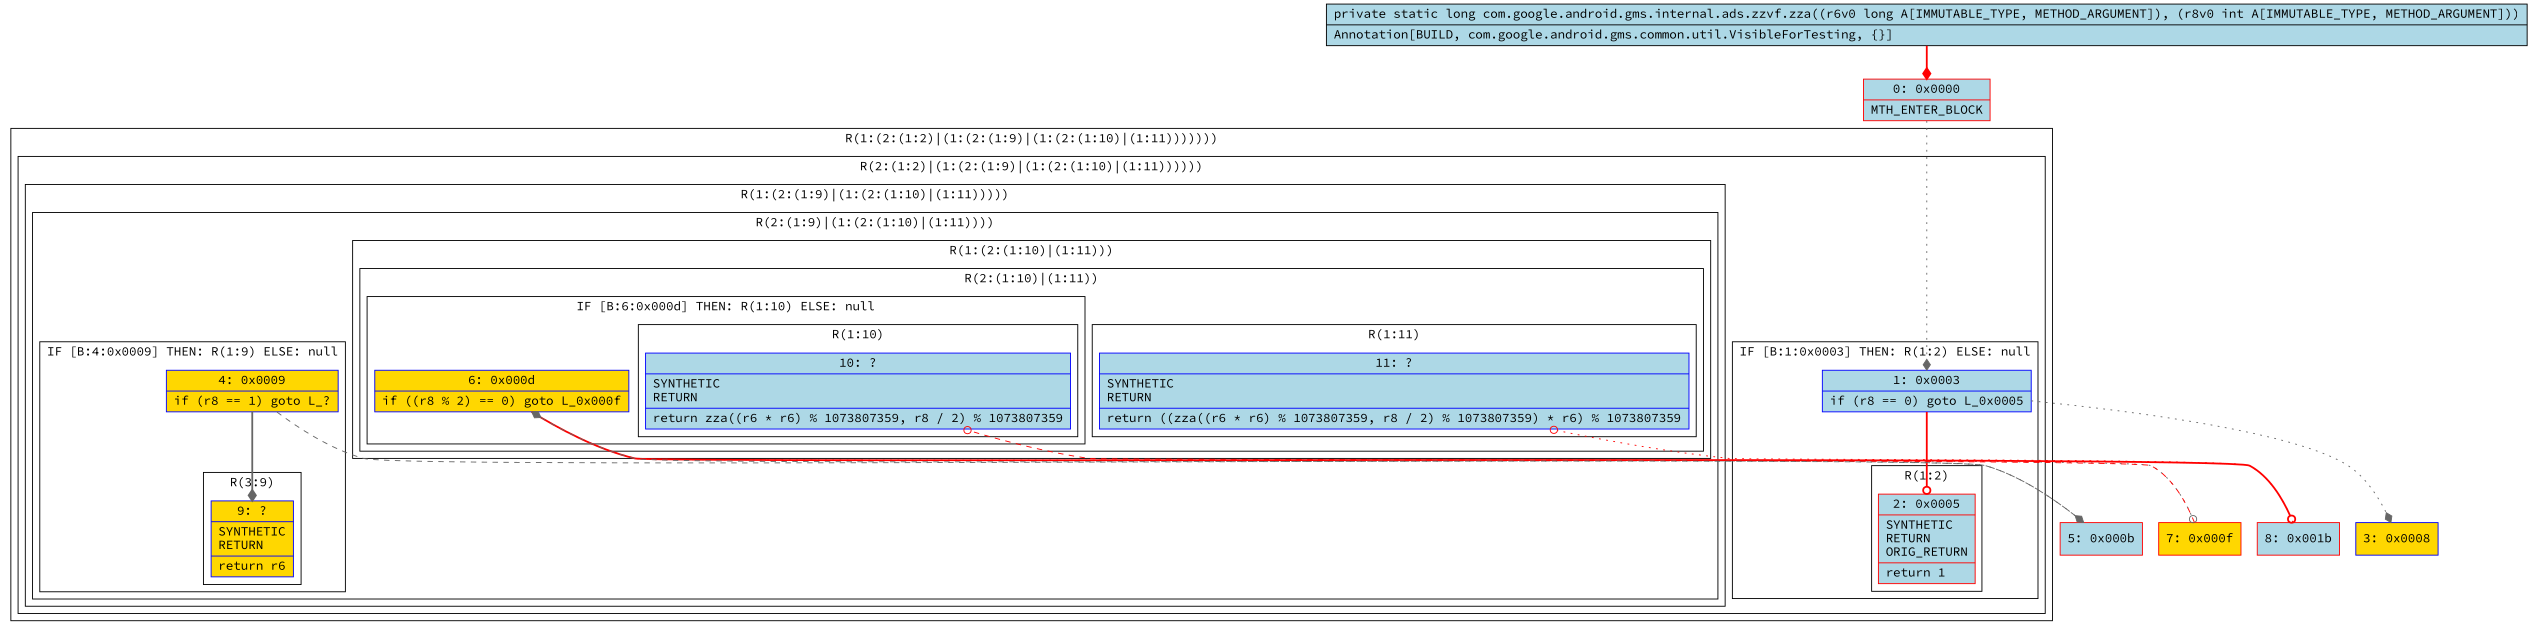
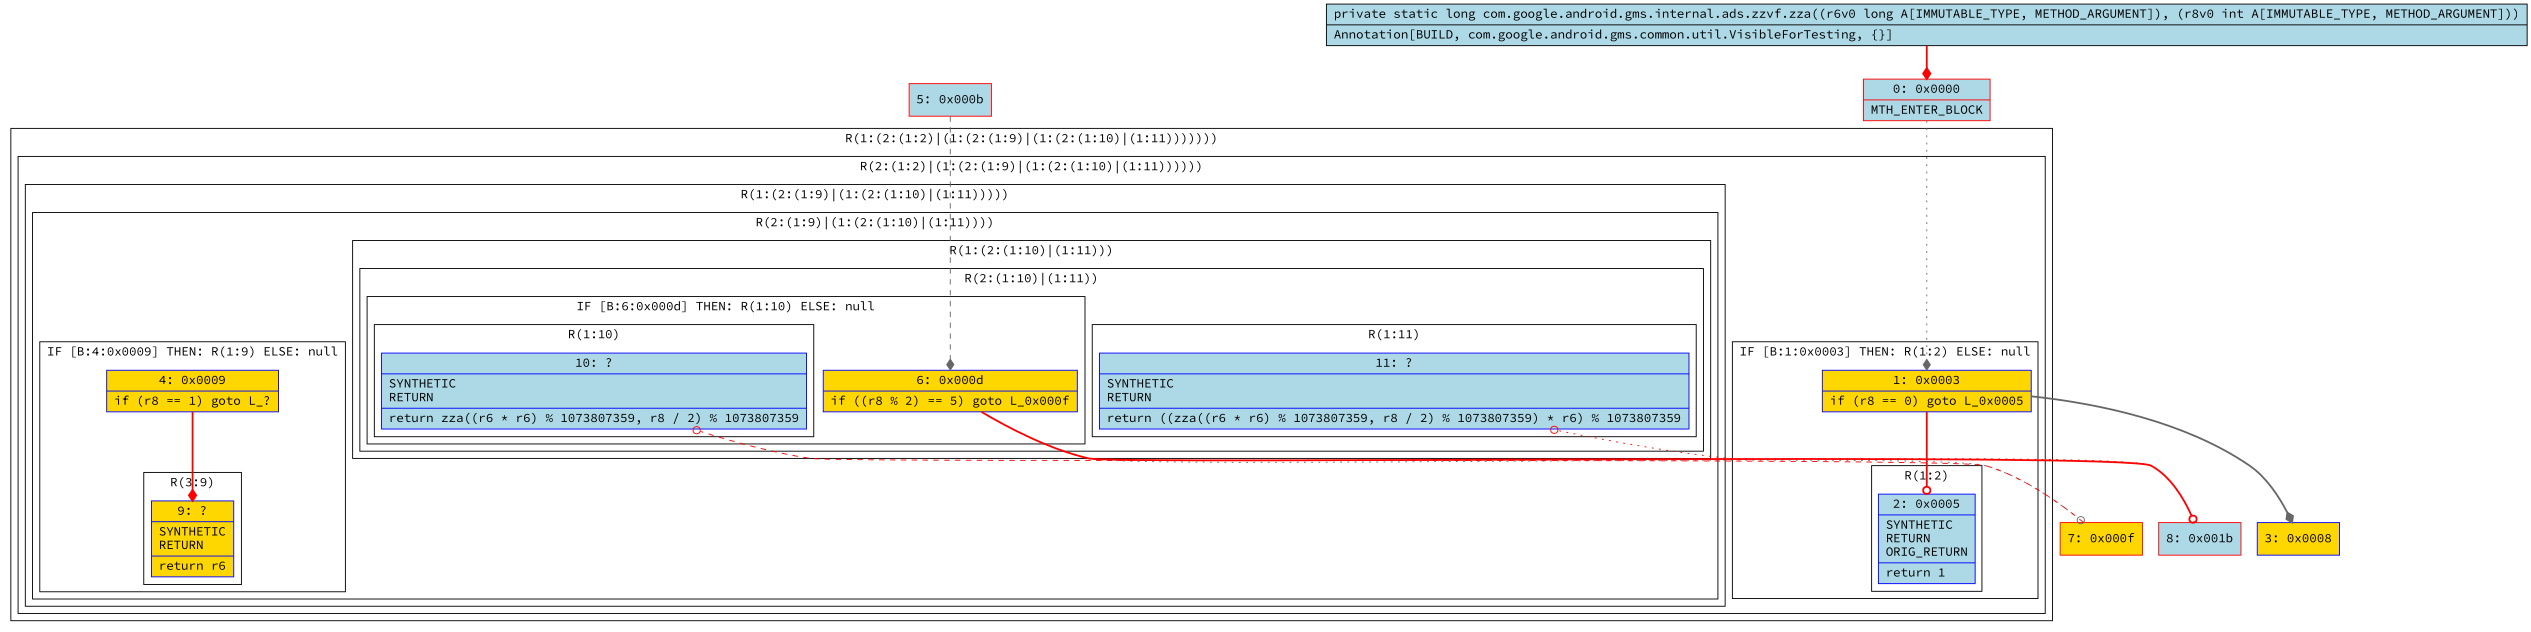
(1927, 391) -> (1927, 391)
(502, 401) -> (950, 401)
(2223, 427) -> (2174, 428)
(252, 451) -> (193, 451)
(1177, 462) -> none
(1927, 539) -> (1927, 539)
